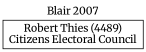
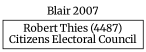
(73, 34) -> (73, 34)
